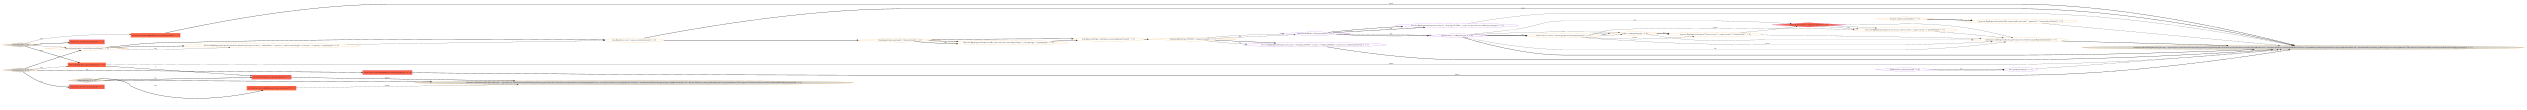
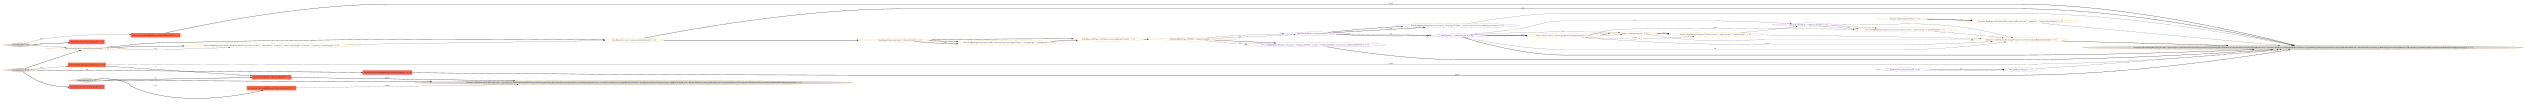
(1808, 25) -> (1808, 25)
(52, 54) -> none
